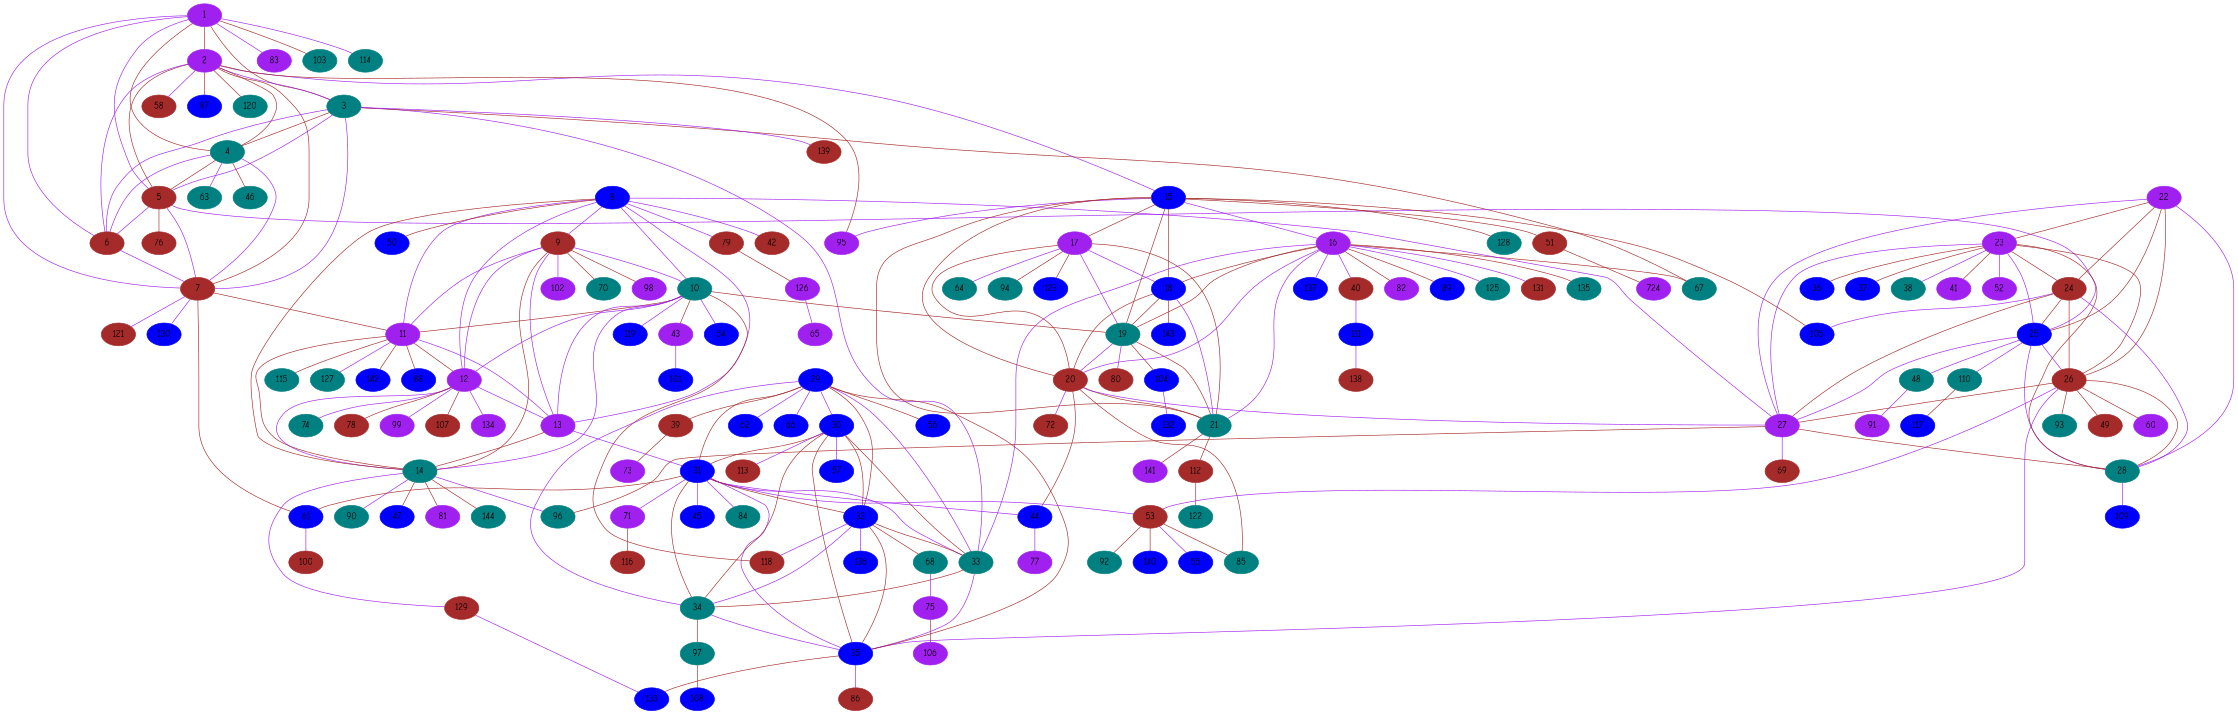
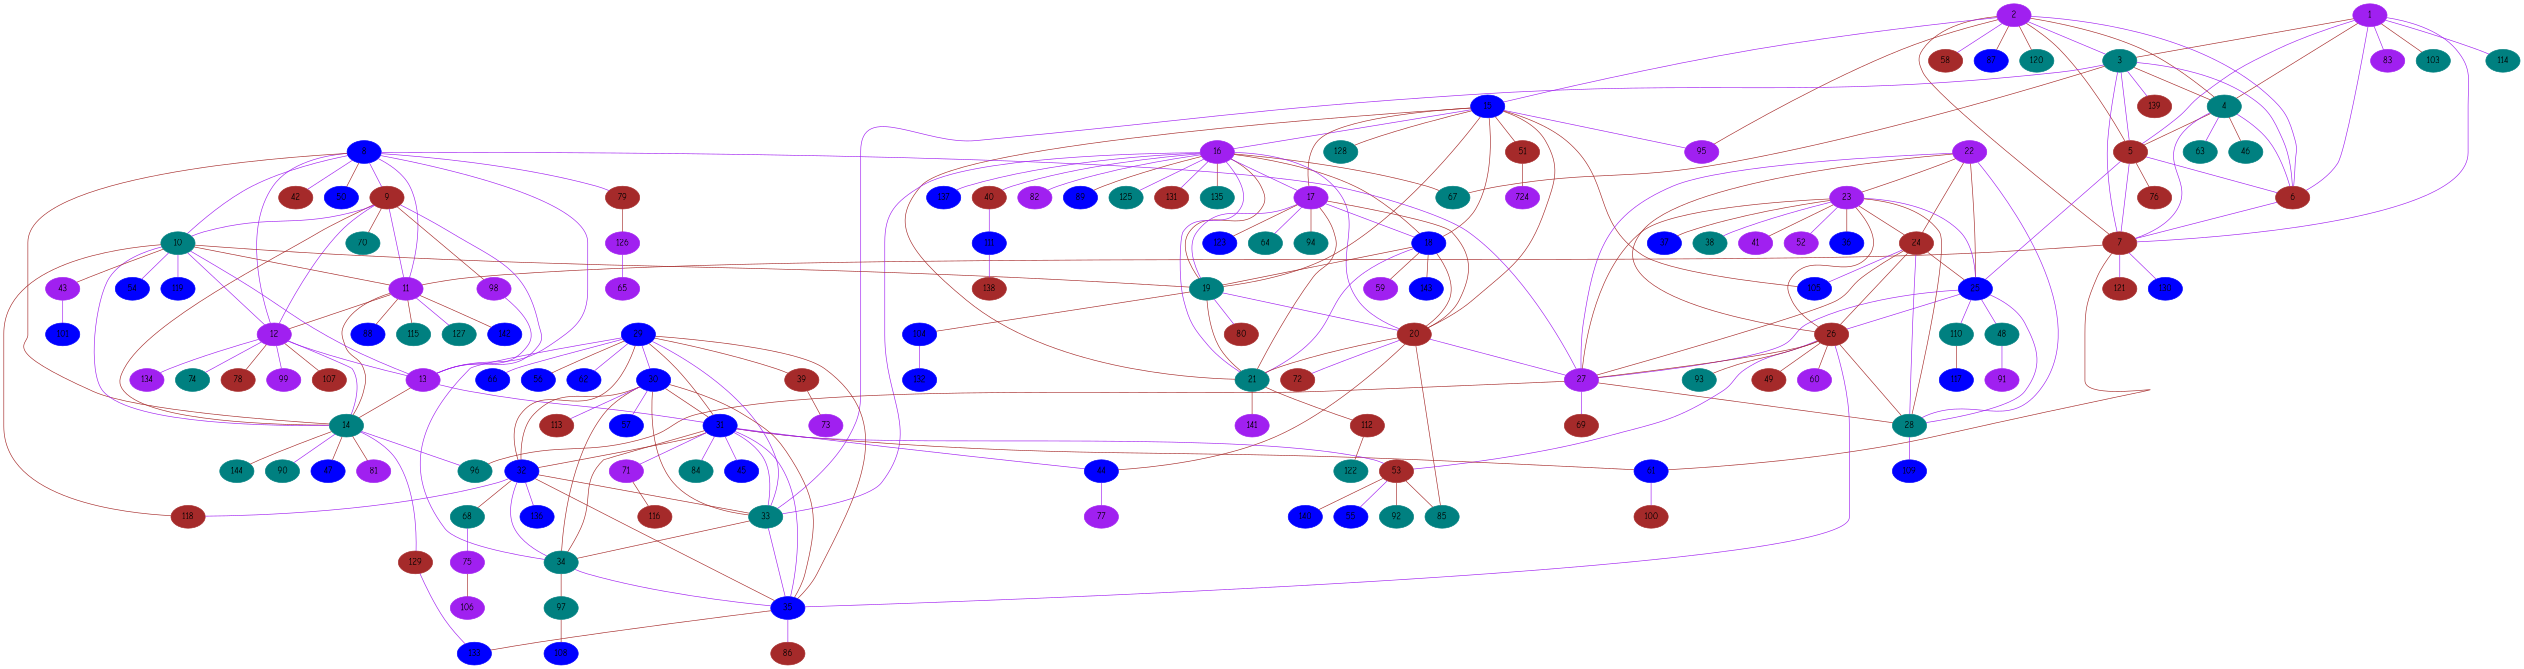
(205, 38) -> none
none -> (1259, 172)
(1816, 265) -> (1659, 223)
(1367, 266) -> (1116, 170)
(558, 289) -> none
none -> (1381, 289)
(488, 369) -> (522, 352)
